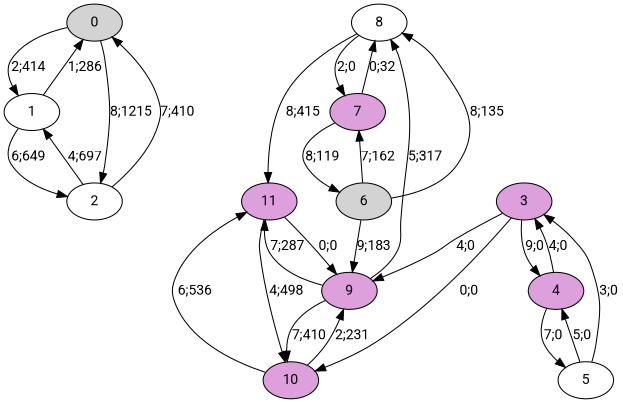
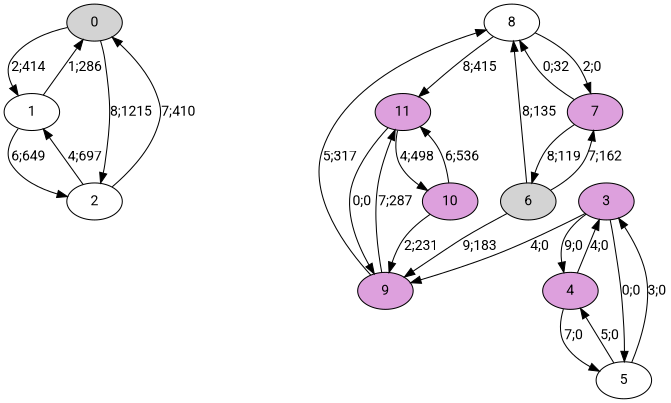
(426, 304) -> (620, 285)
(298, 320) -> none
